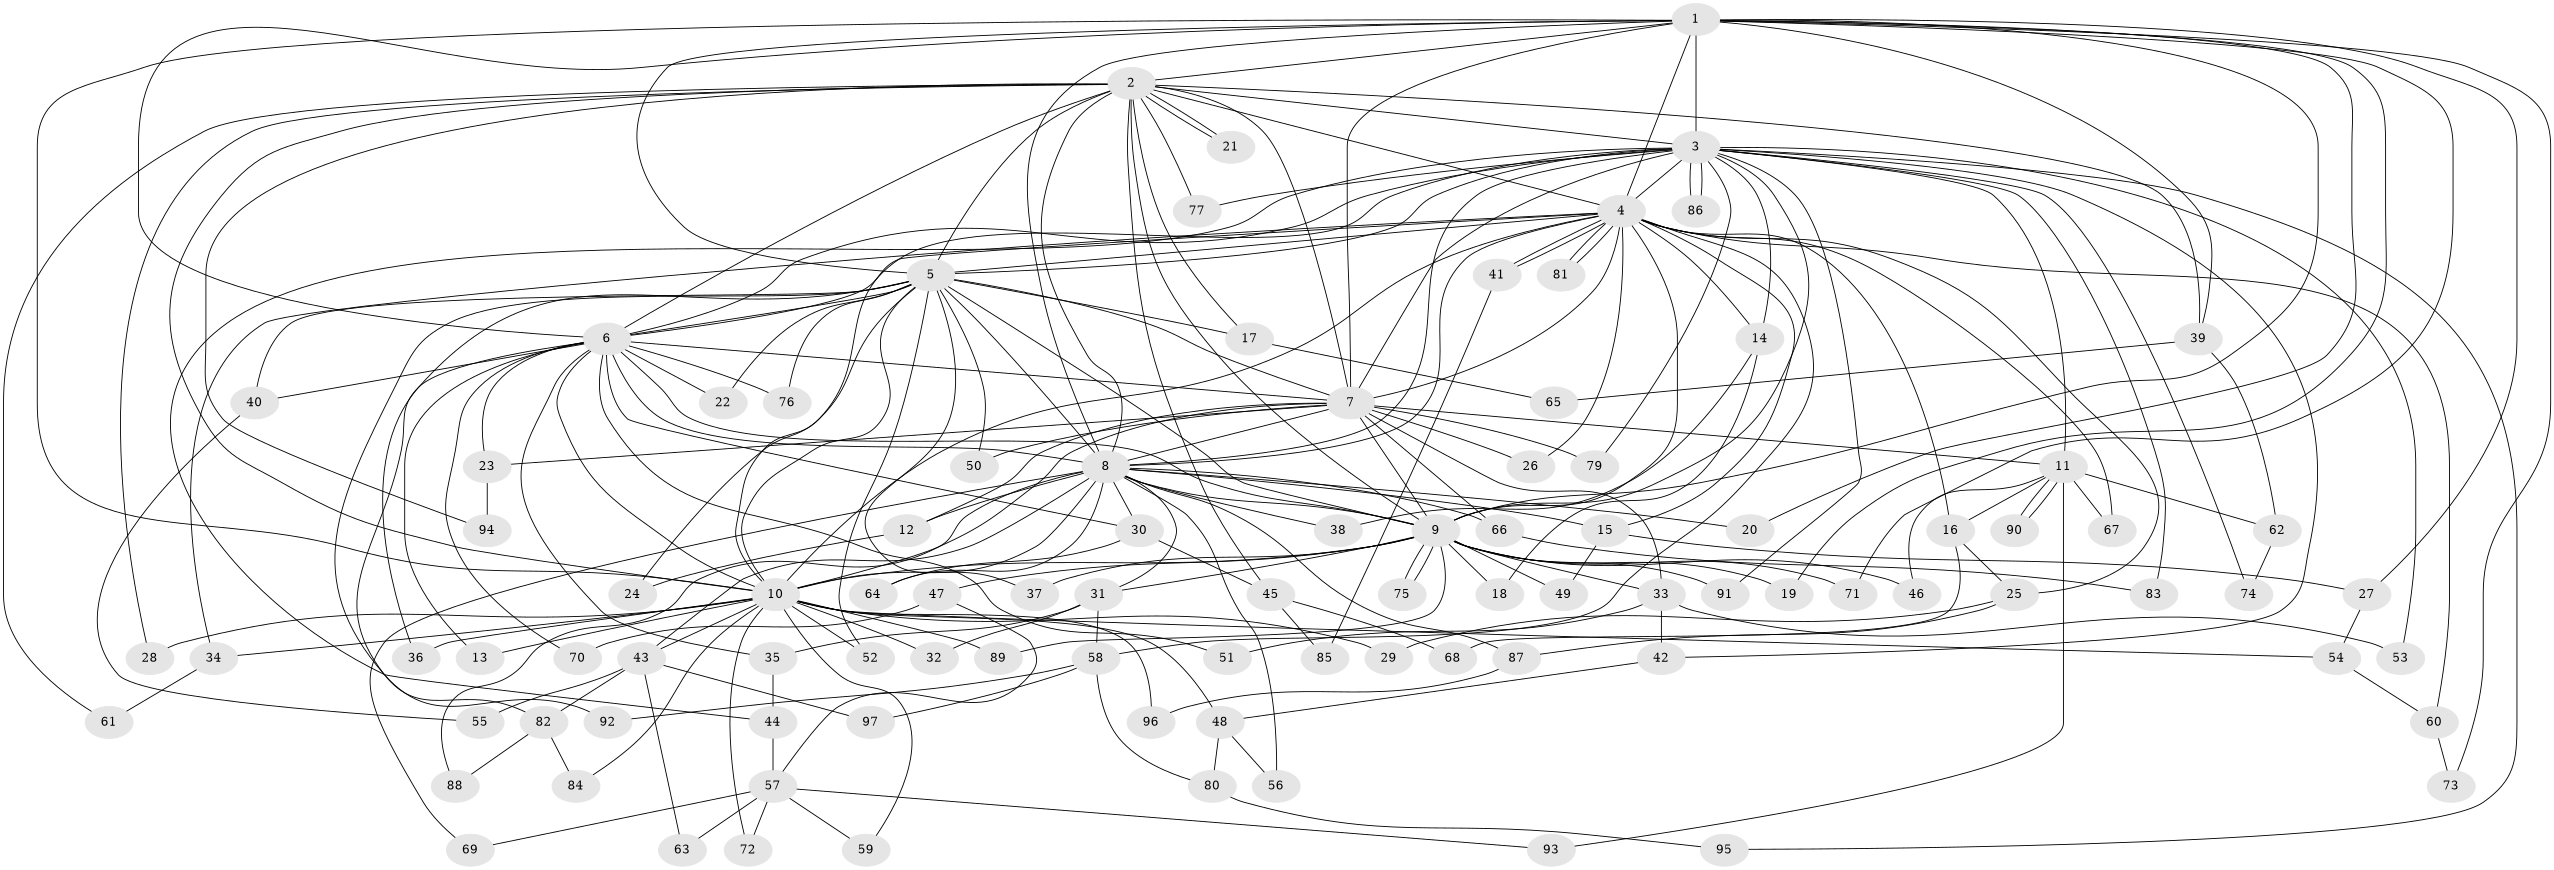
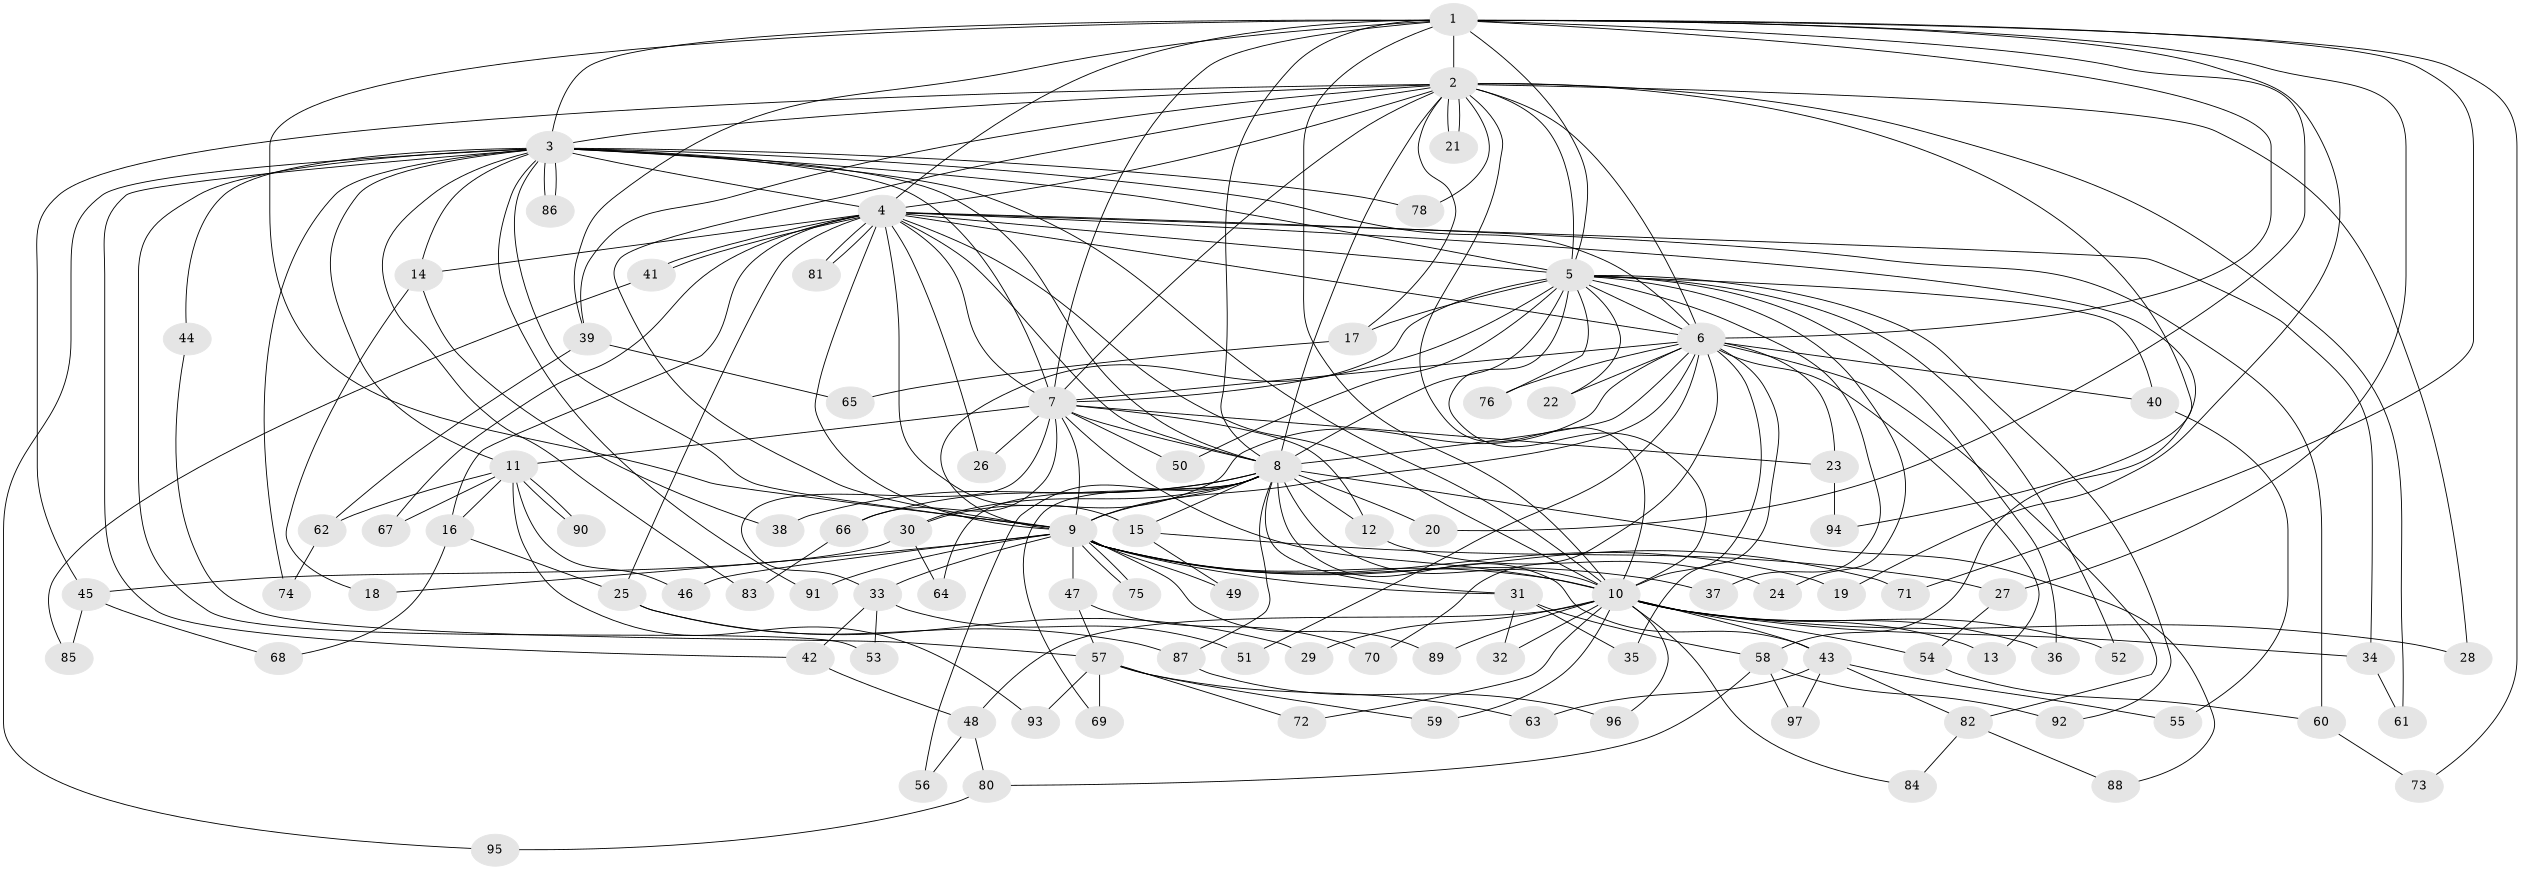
(1197, 211) -> (1420, 211)
(1595, 467) -> none
(773, 689) -> none
